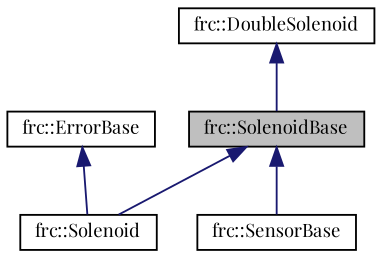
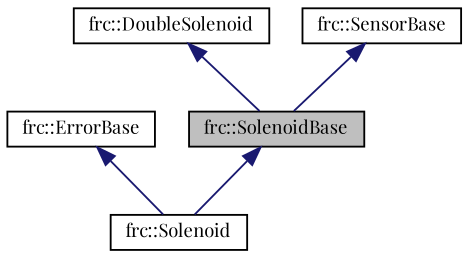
(277, 190) -> (323, 84)
